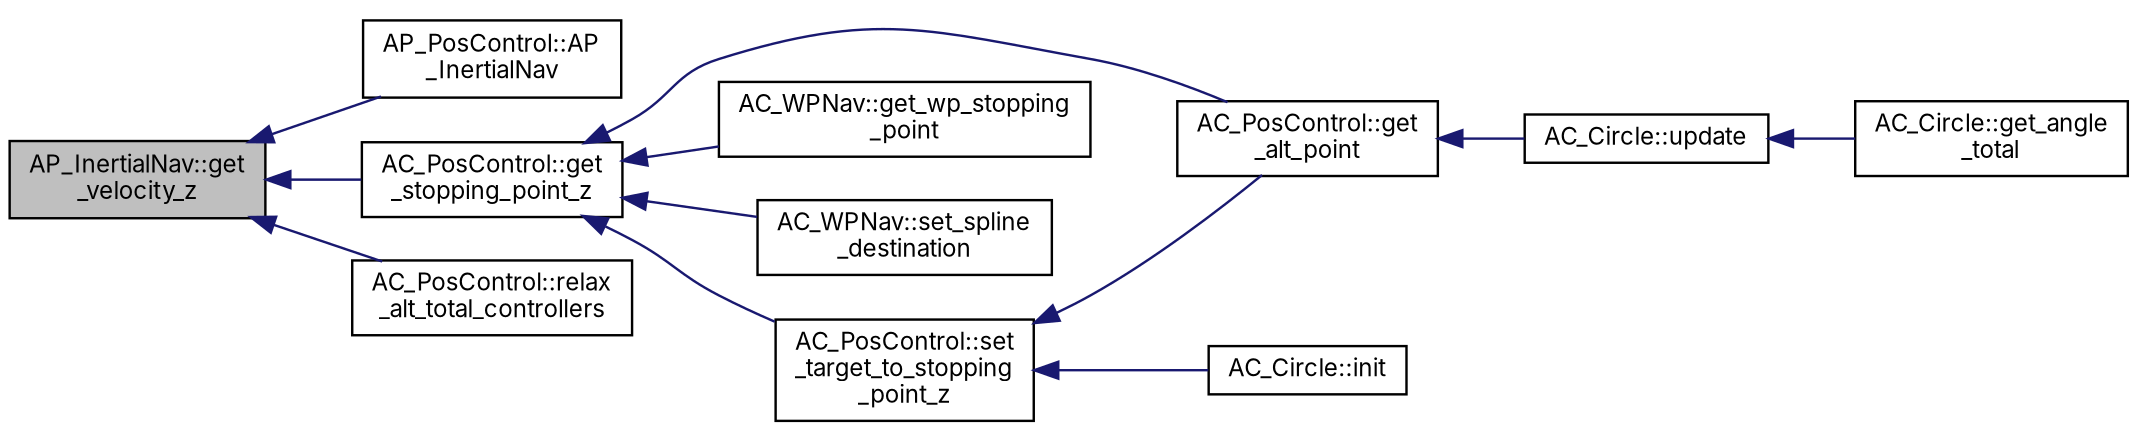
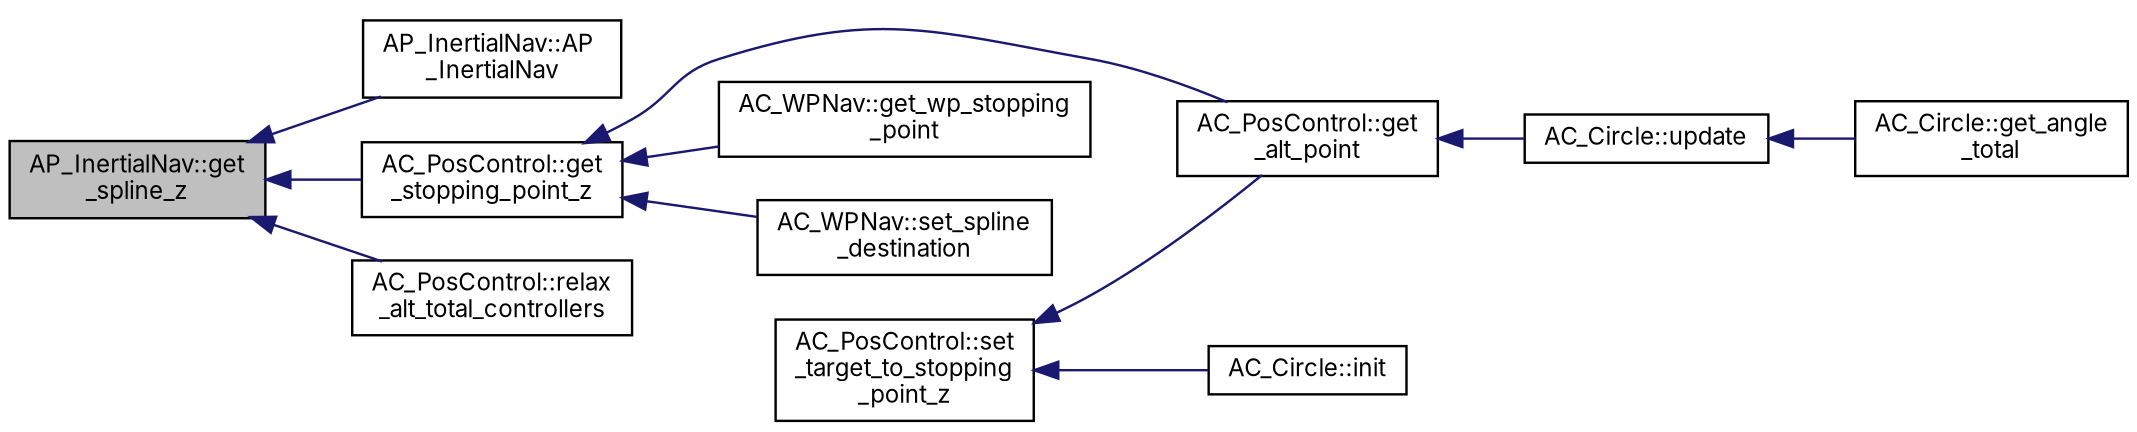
(492, 59) -> (492, 59)
(138, 180) -> (138, 180)
(688, 277) -> none
